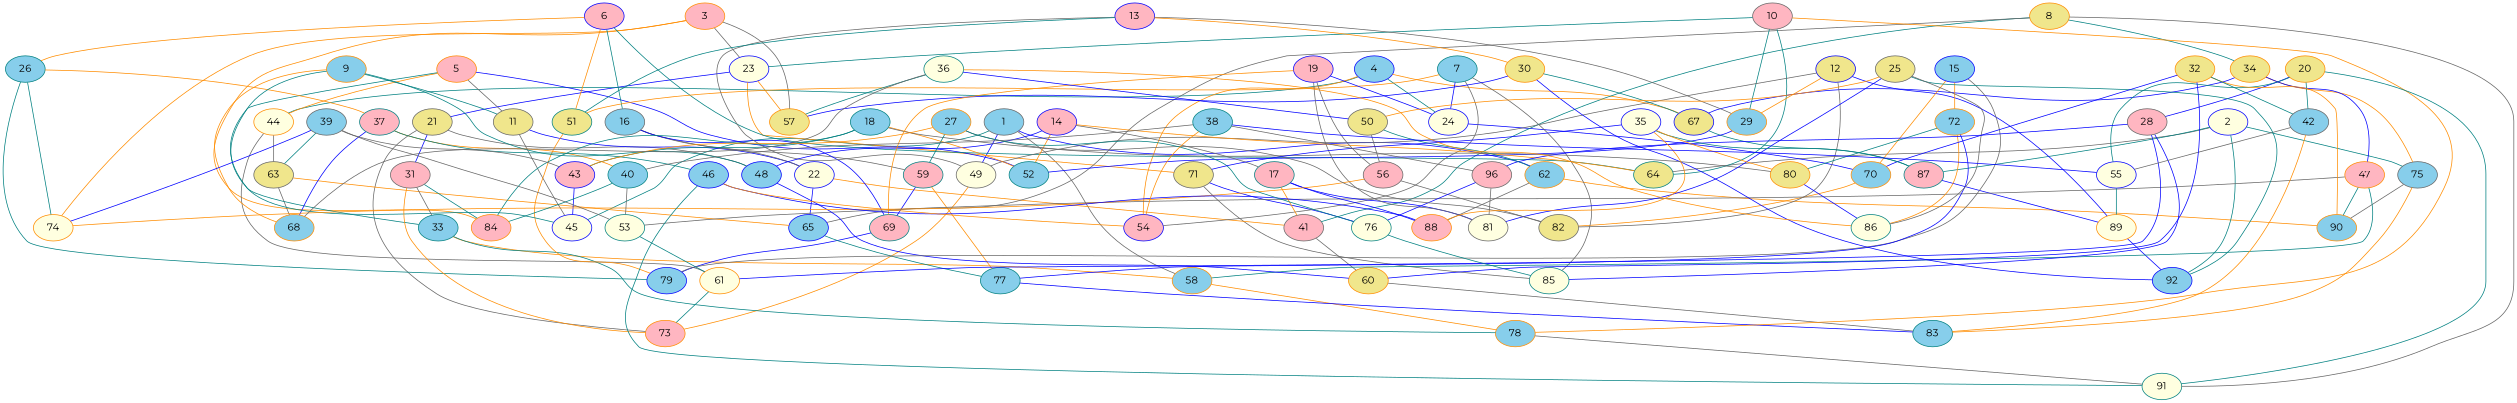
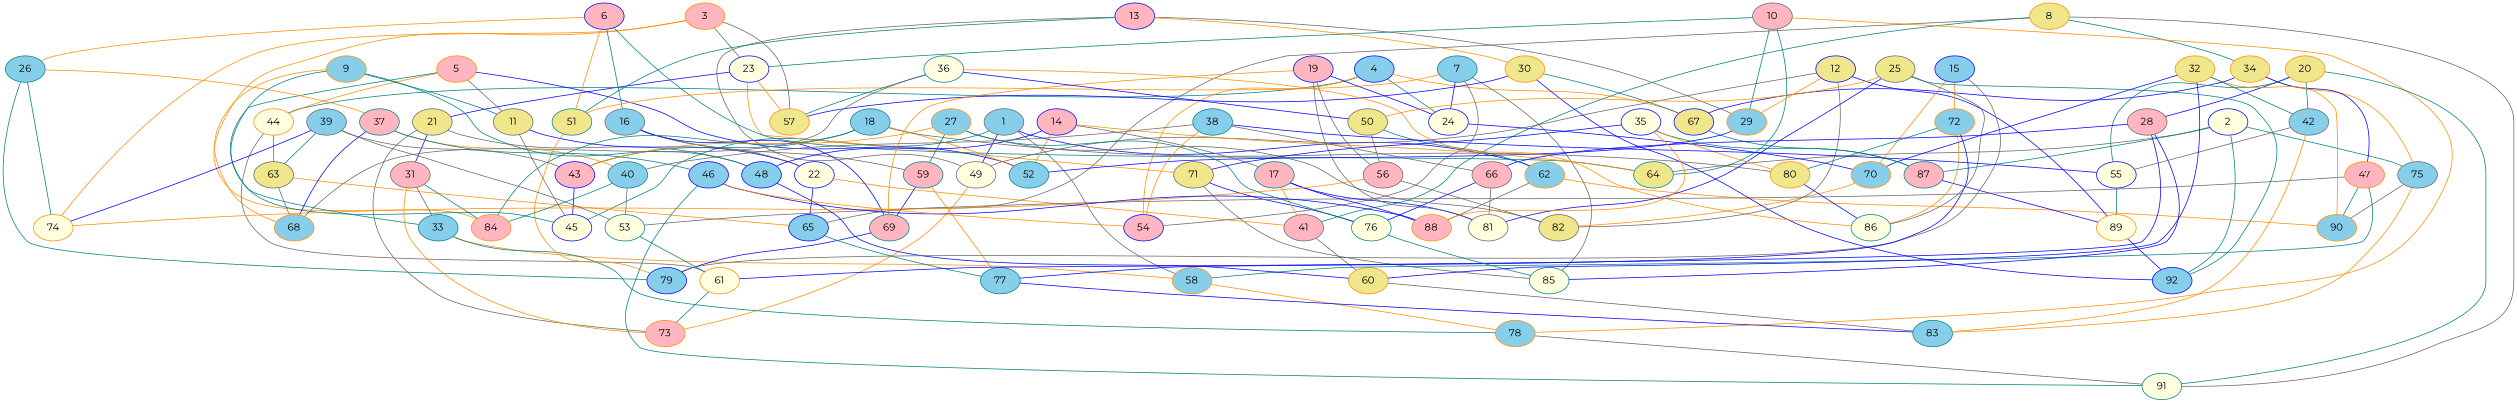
(1492, 175) -> (1492, 175)
